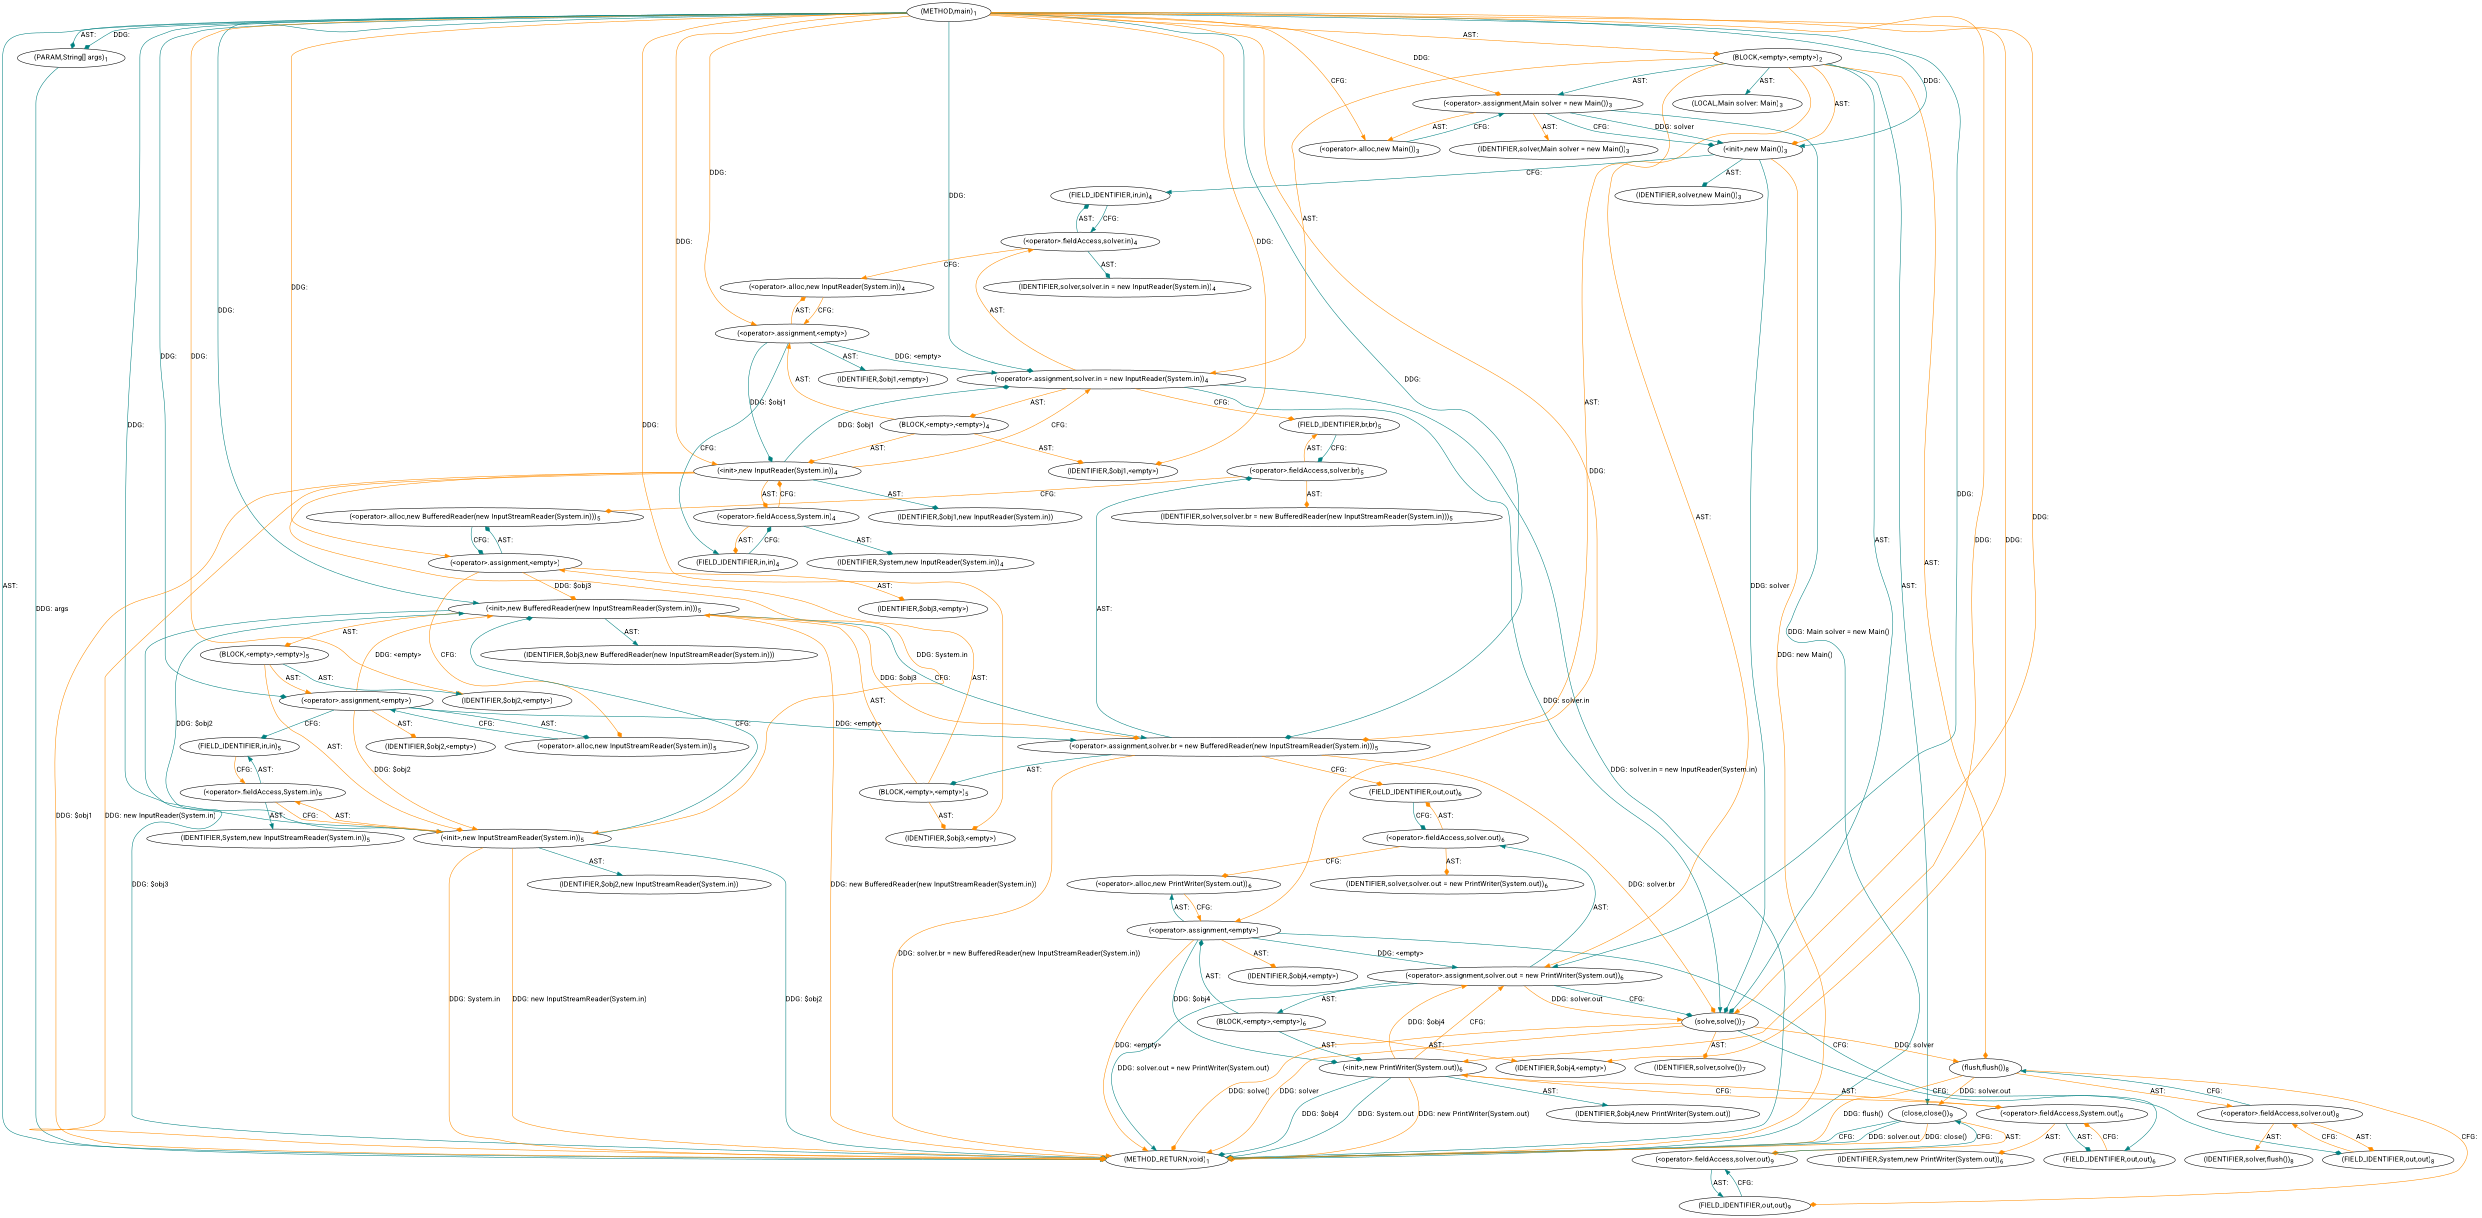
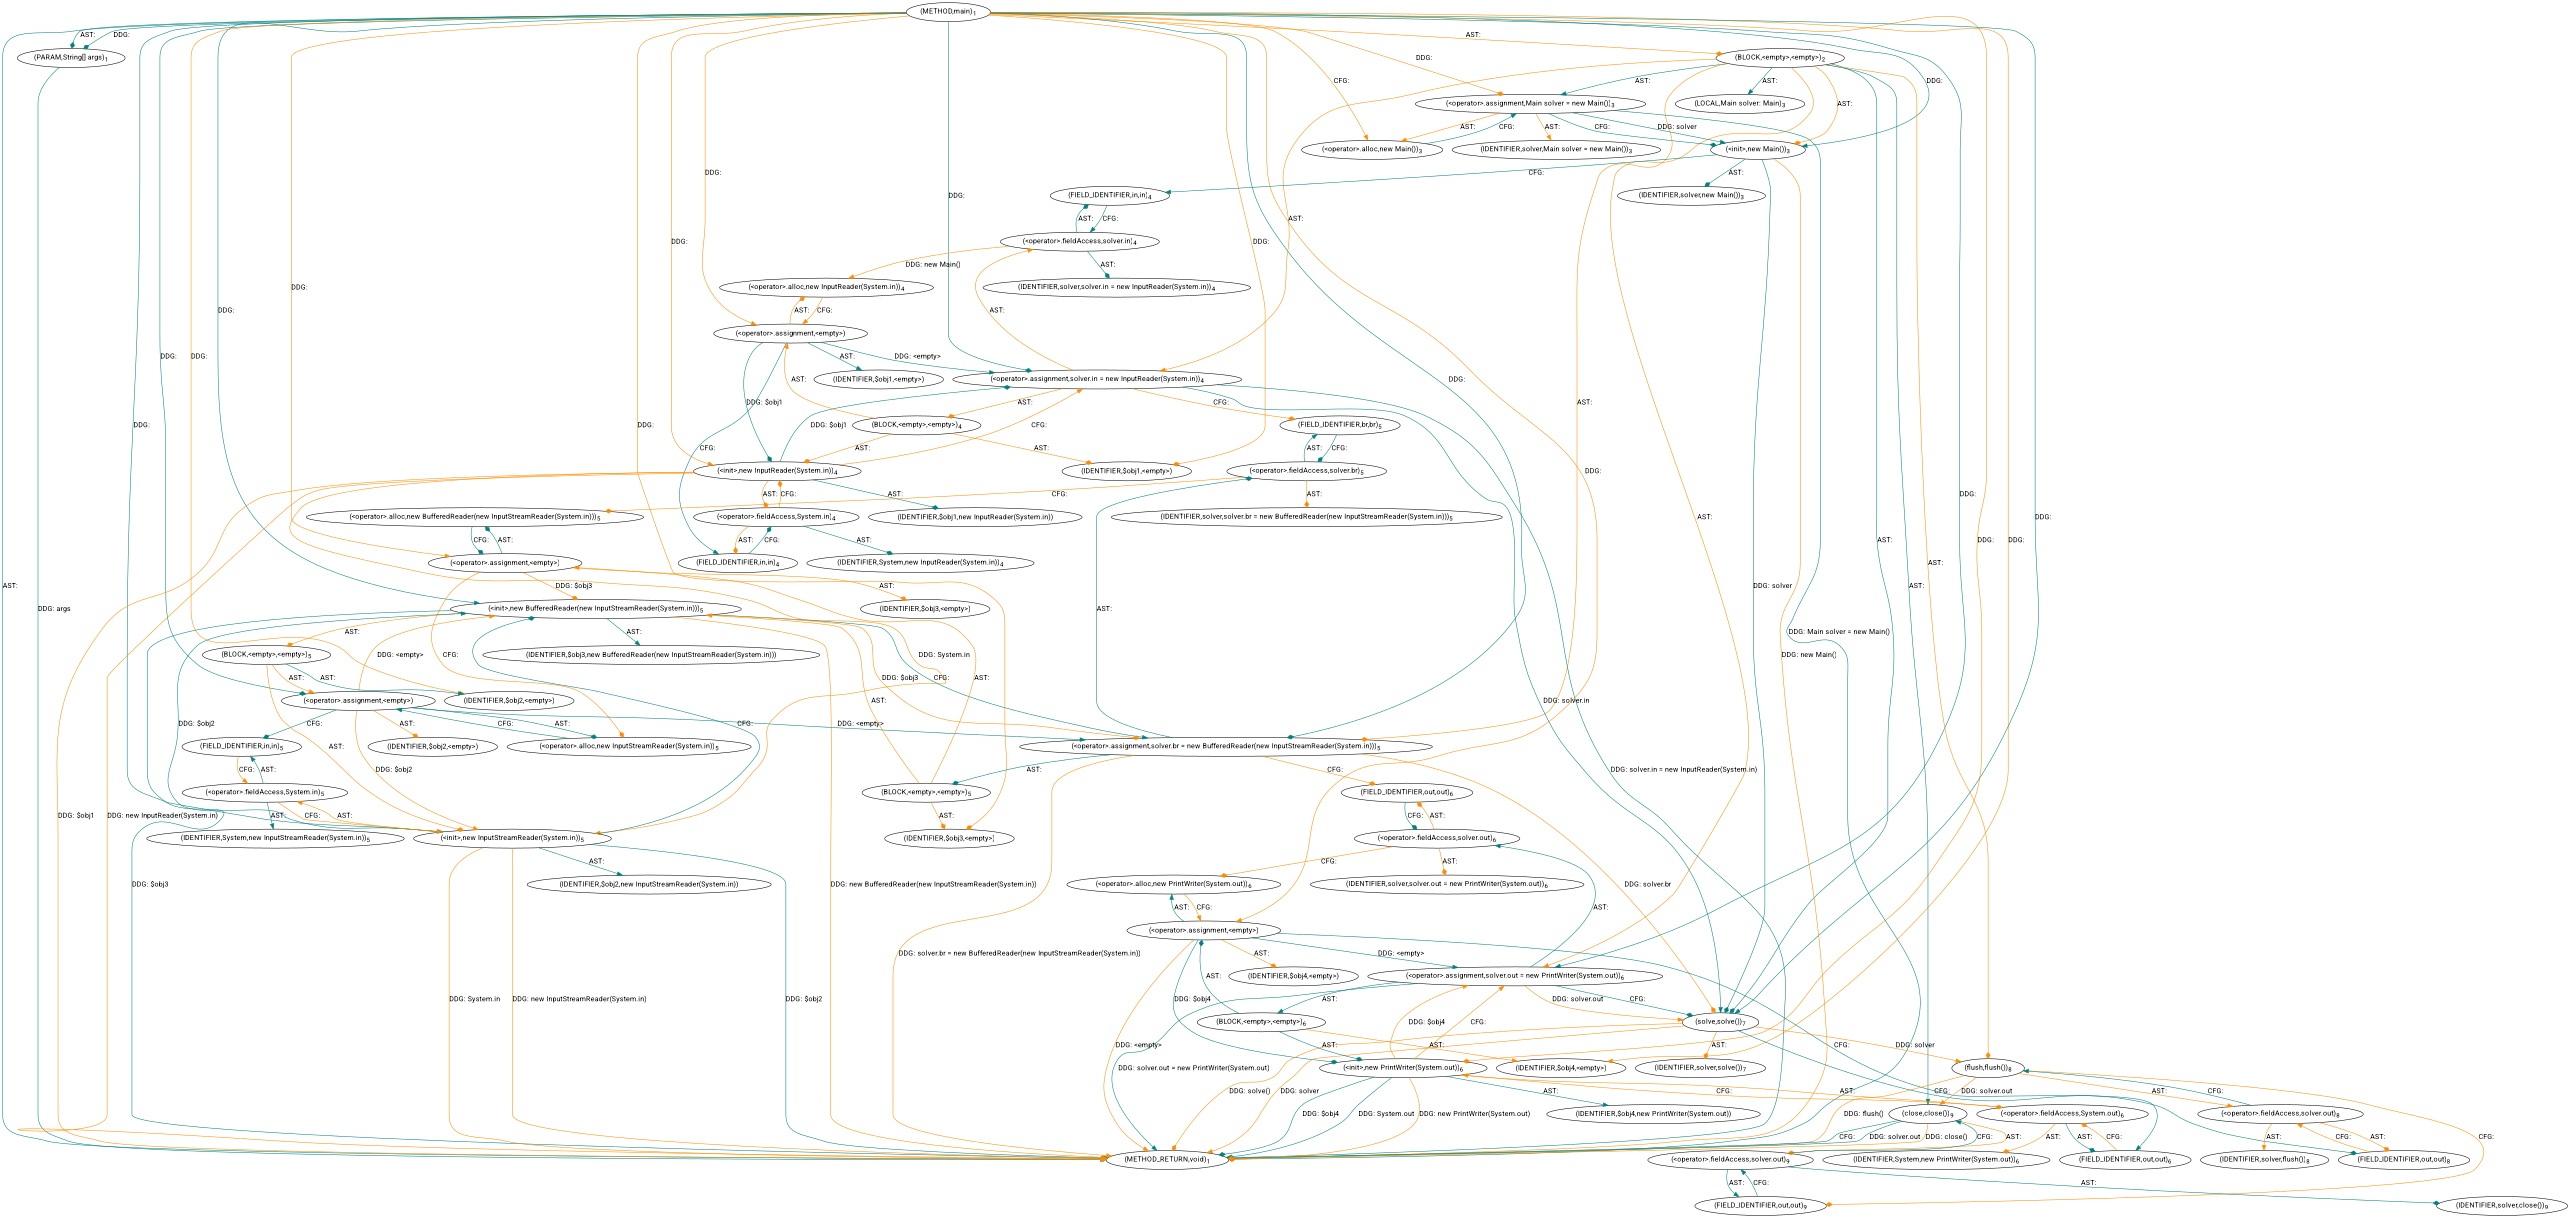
(2032, 61) -> (2035, 62)
(1984, 223) -> (1987, 224)
(953, 265) -> (933, 265)
(1305, 448) -> (1305, 448)
none -> (2502, 1206)
